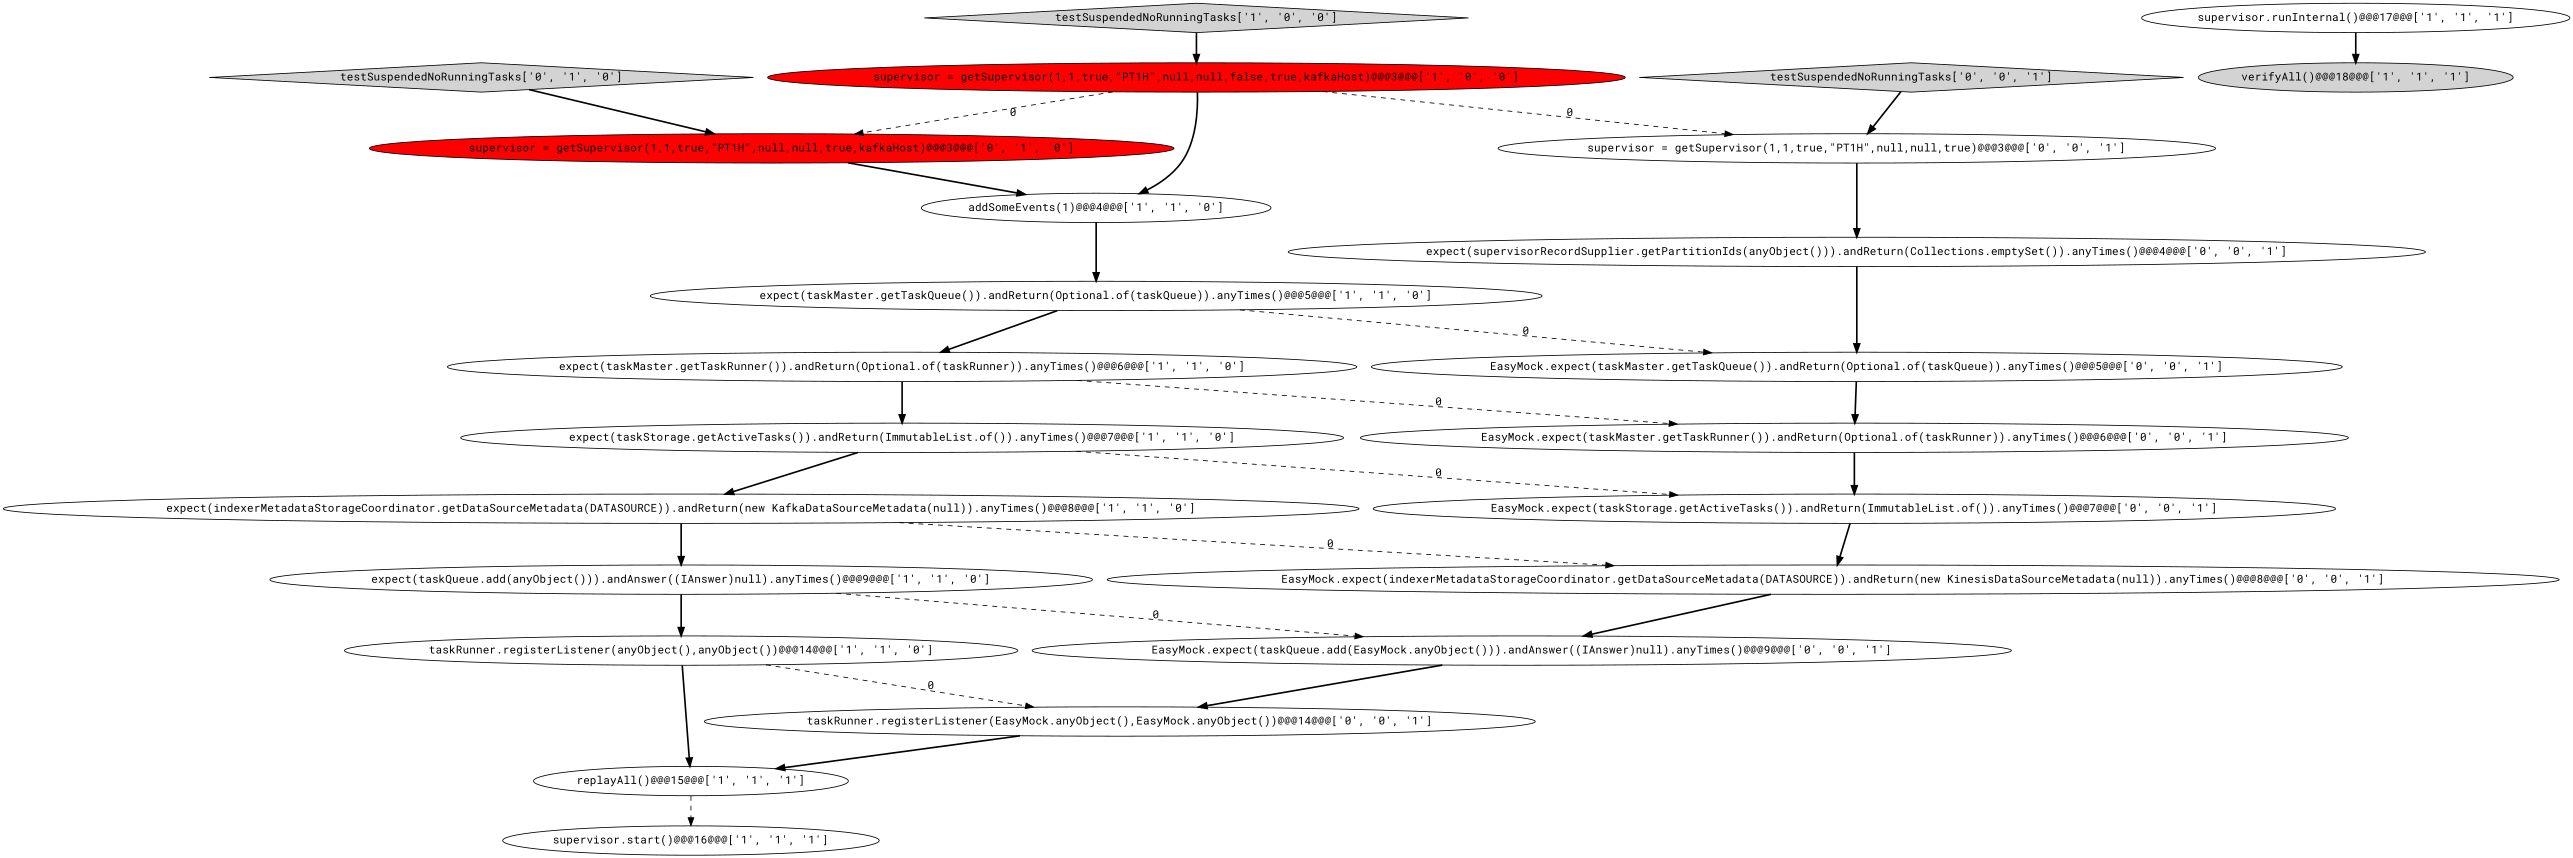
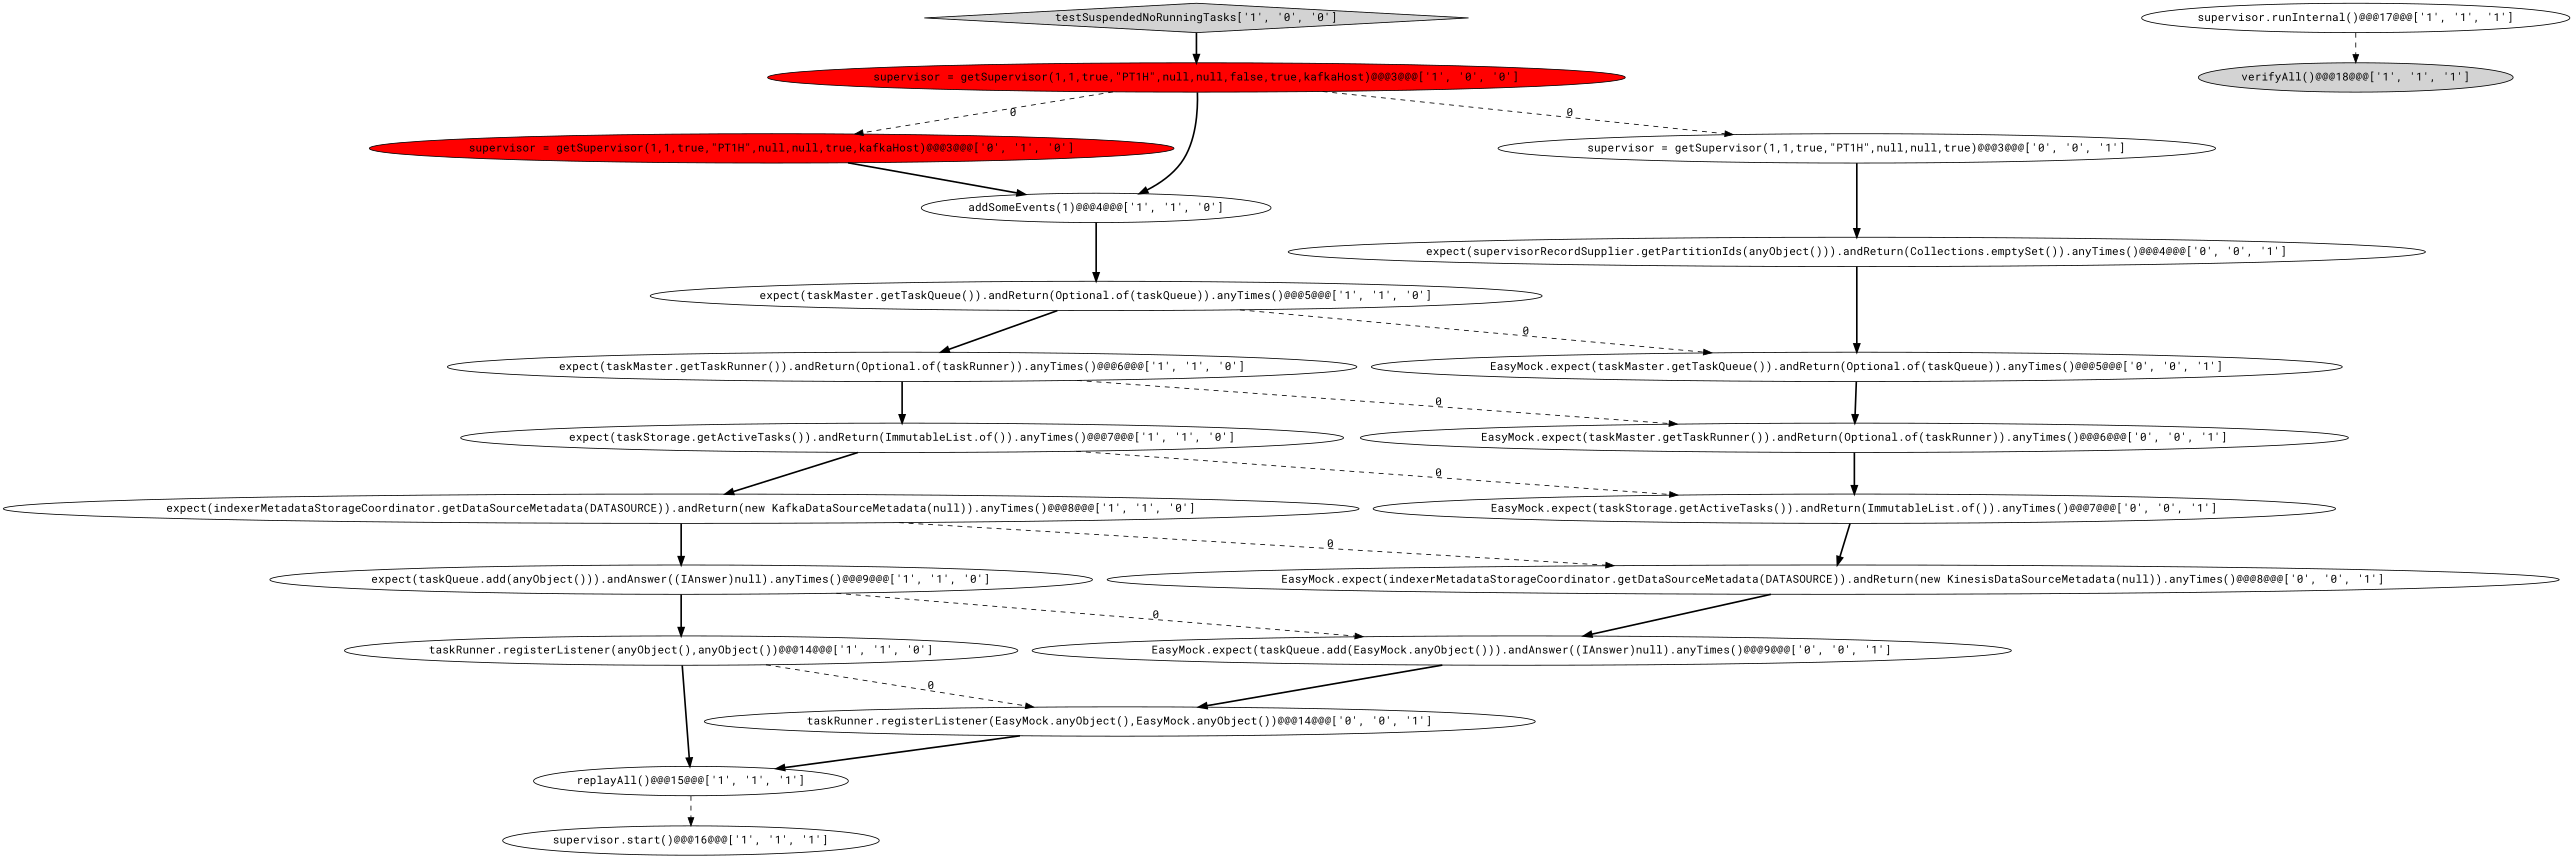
(2356, 44) -> (2356, 44)
(481, 77) -> none
(1911, 77) -> none
